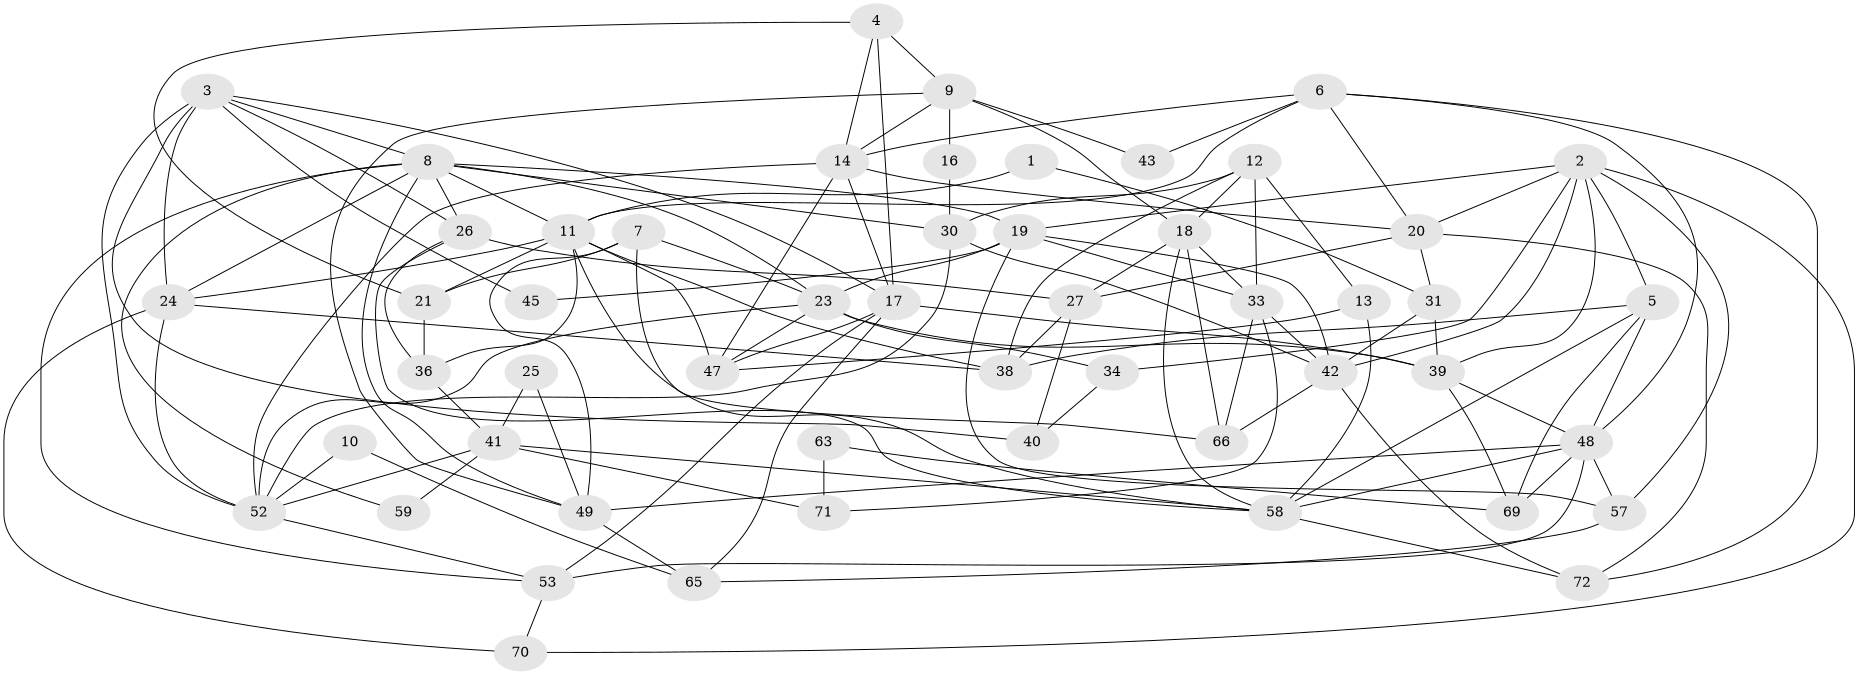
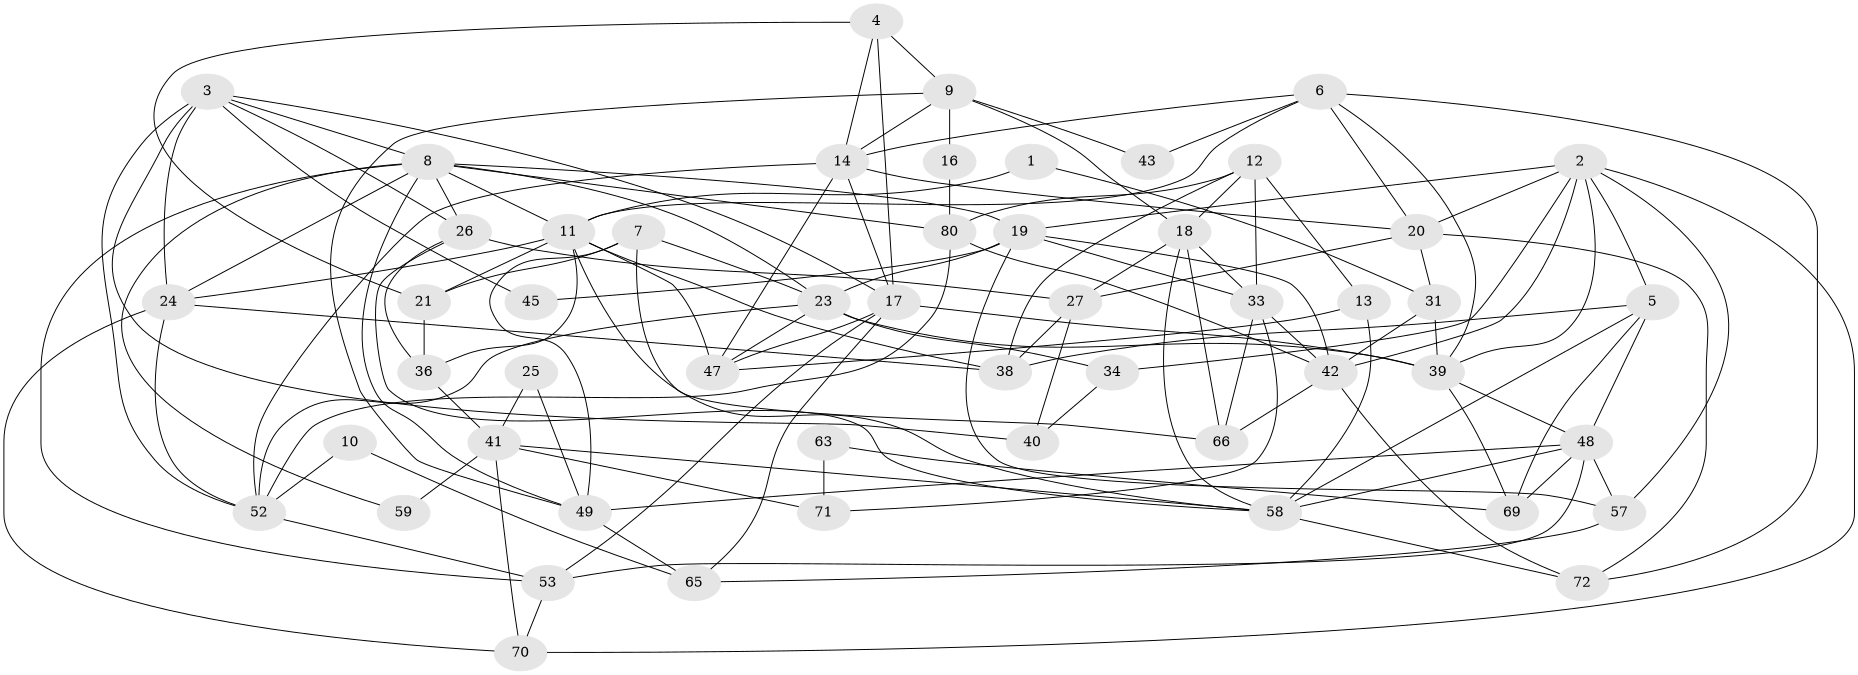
(1643, 167) -> (1446, 205)
(950, 232) -> (950, 232)
(377, 478) -> (506, 548)
